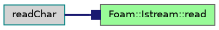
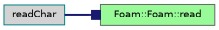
(158, 15) -> (158, 15)
